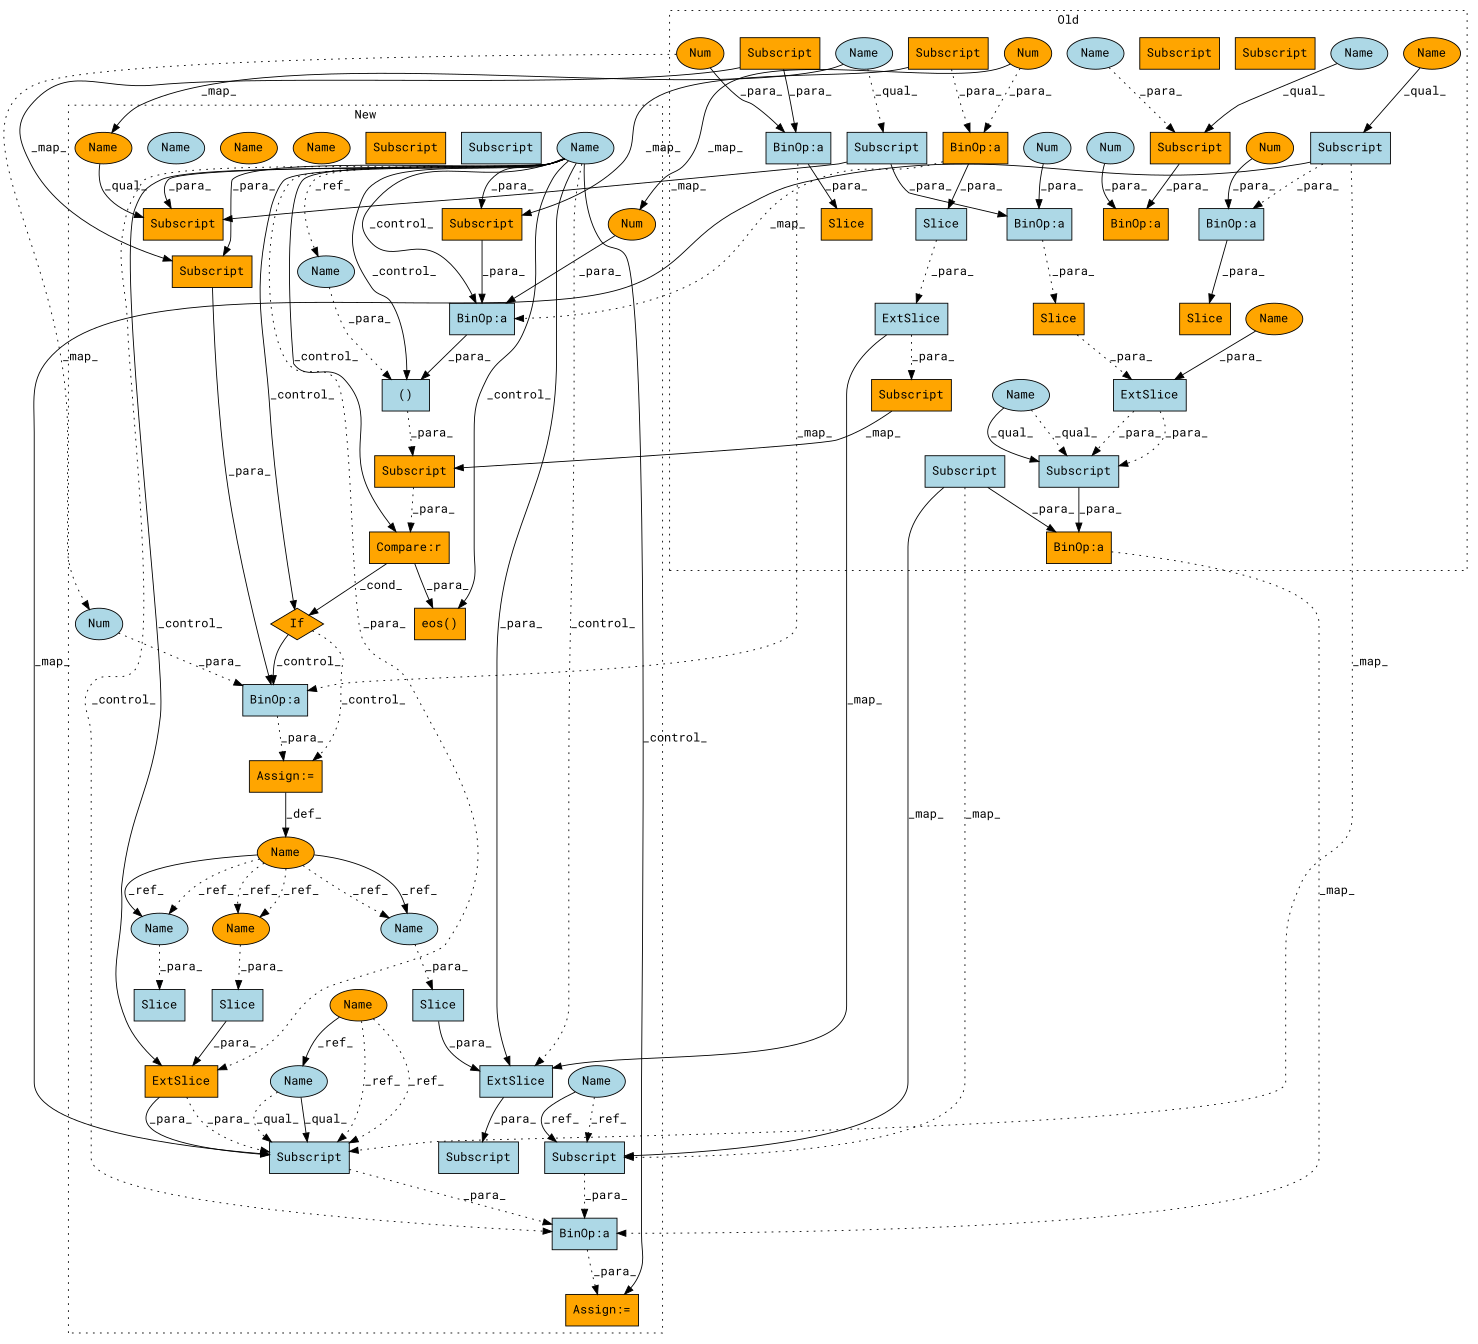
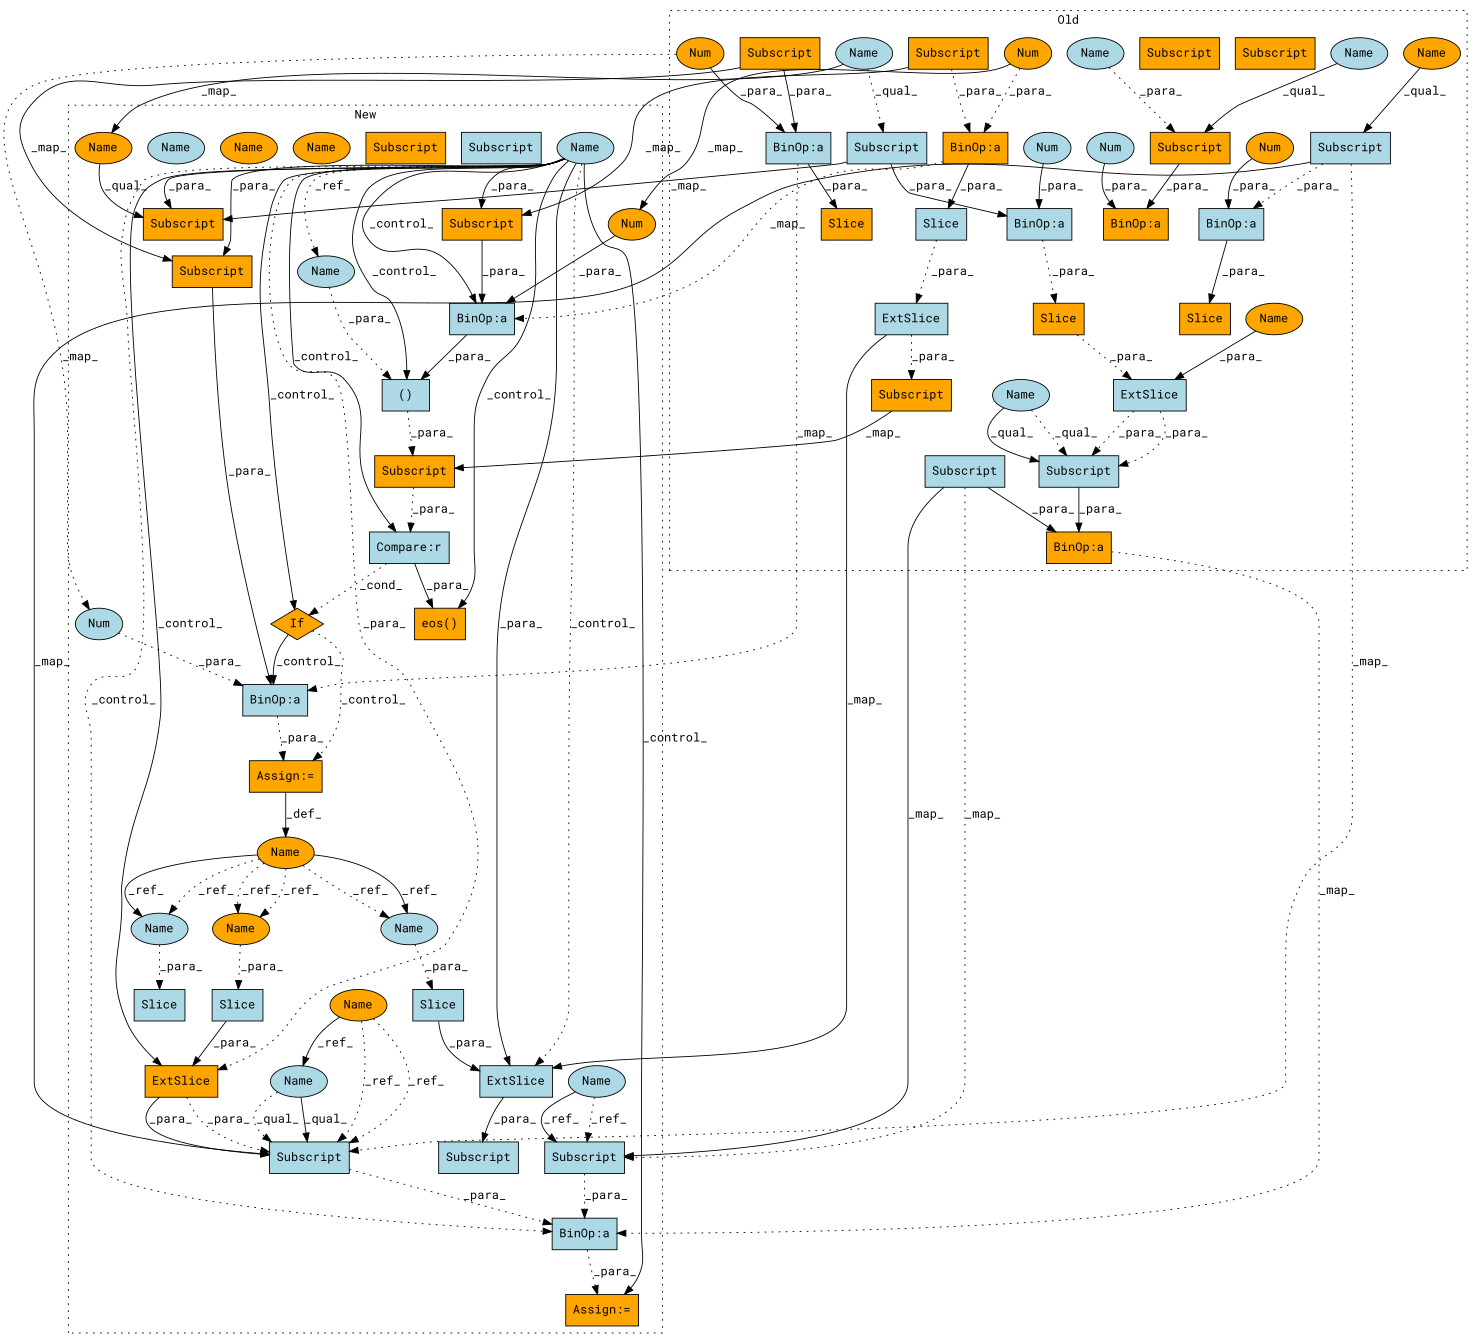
(409, 548) -> (409, 548)
(350, 588) -> (350, 588)
